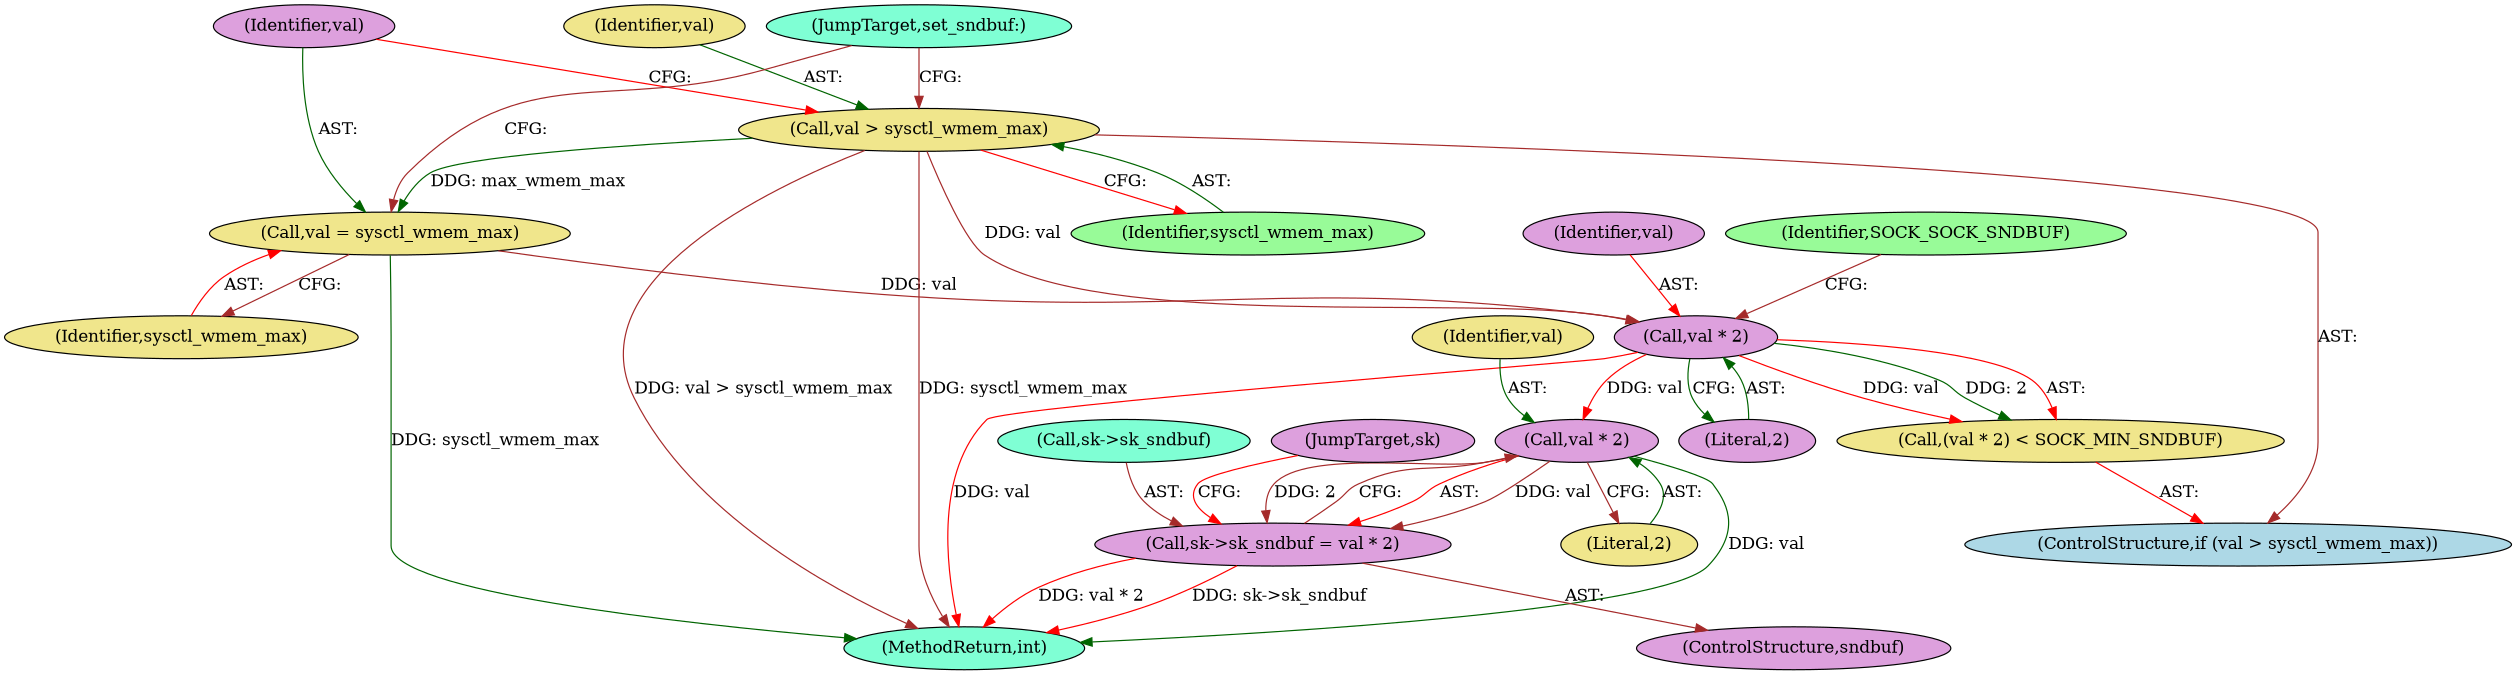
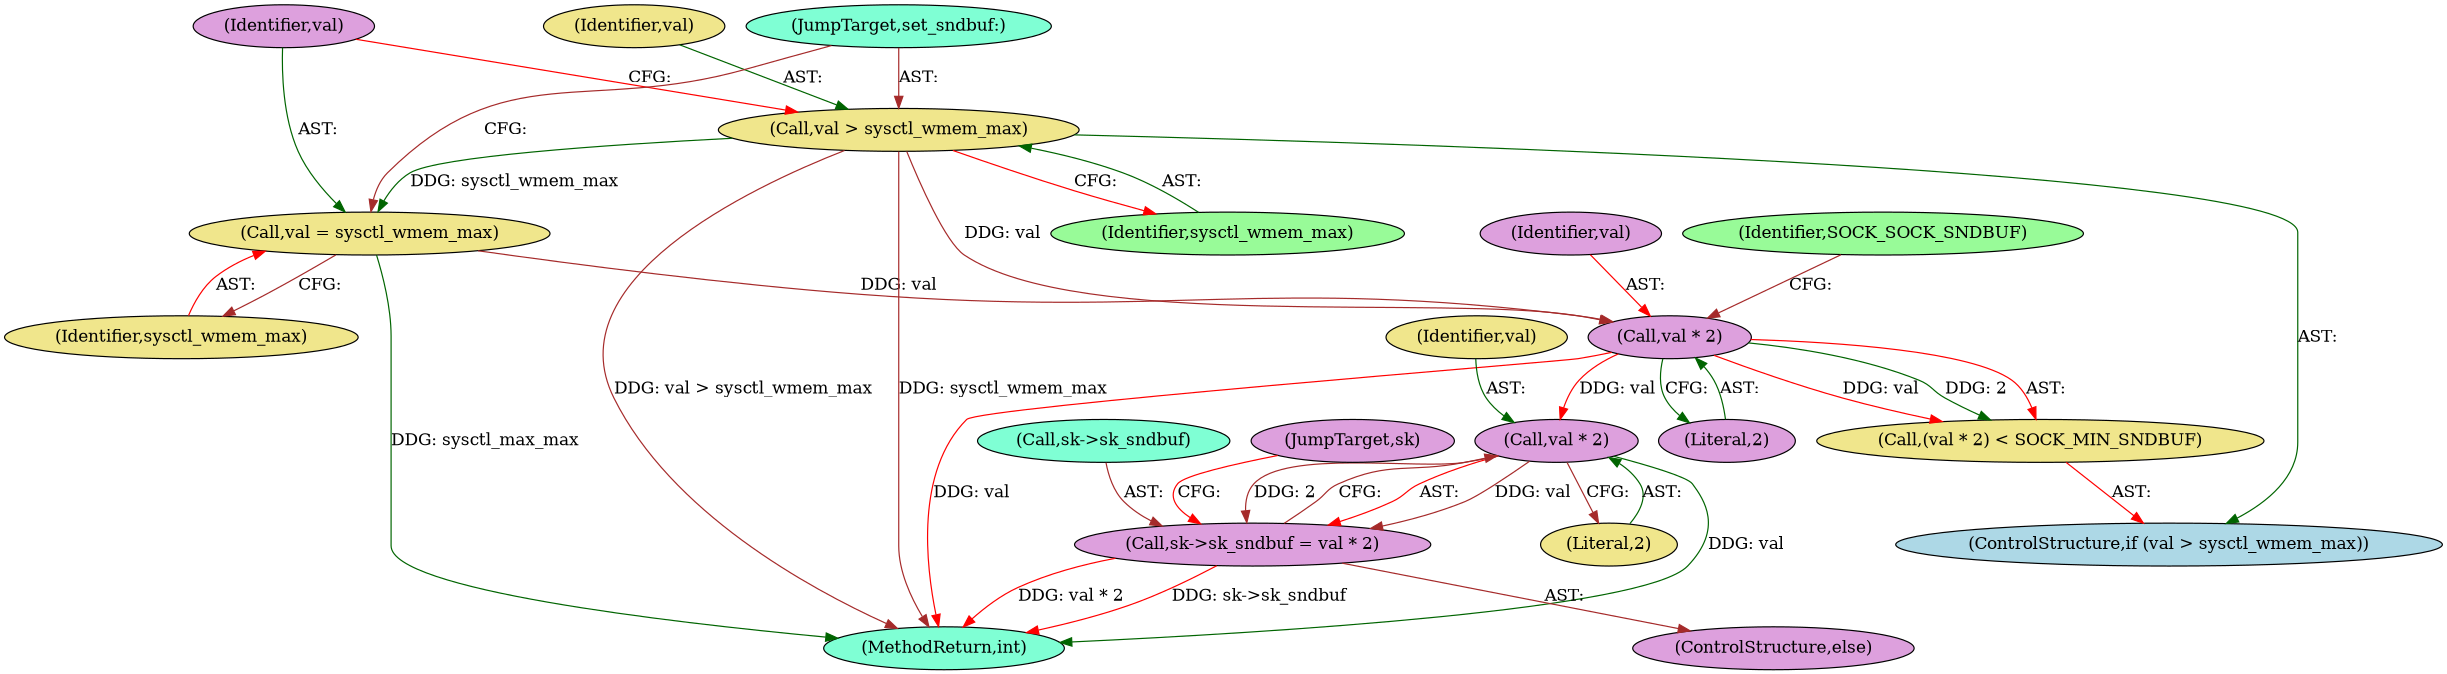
(943, 78) -> (921, 78)
(1858, 165) -> (1846, 166)
(528, 182) -> (514, 182)
(495, 441) -> (485, 441)
(1794, 648) -> (1773, 648)
